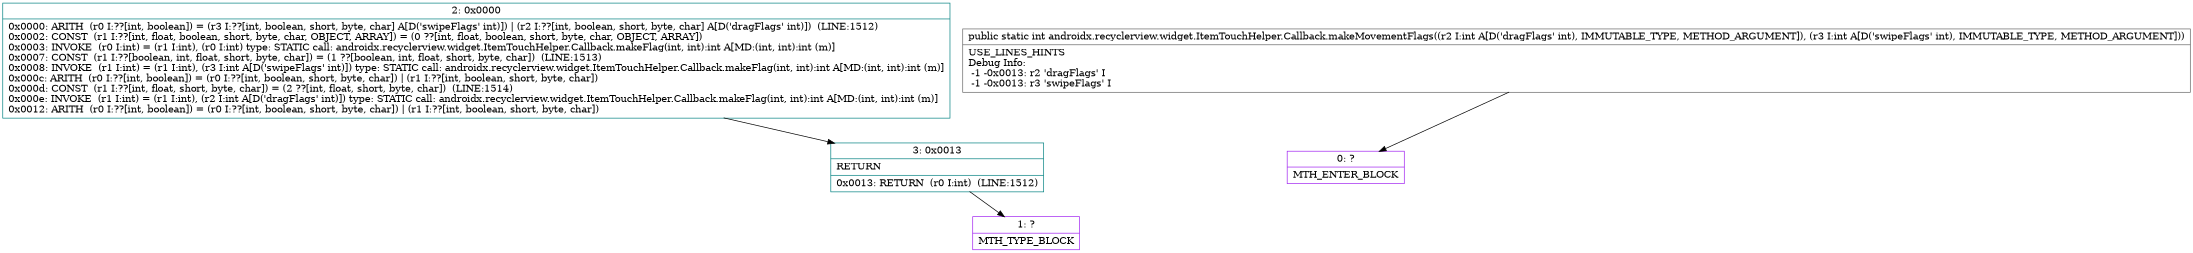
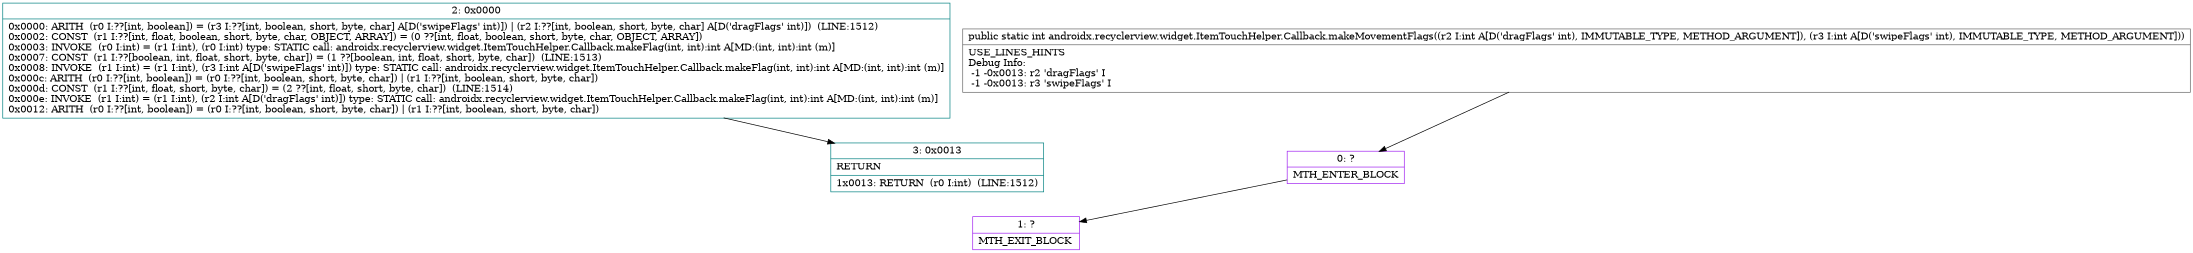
(937, 183) -> (937, 183)
(984, 202) -> (1187, 200)
(1026, 241) -> (1025, 241)
